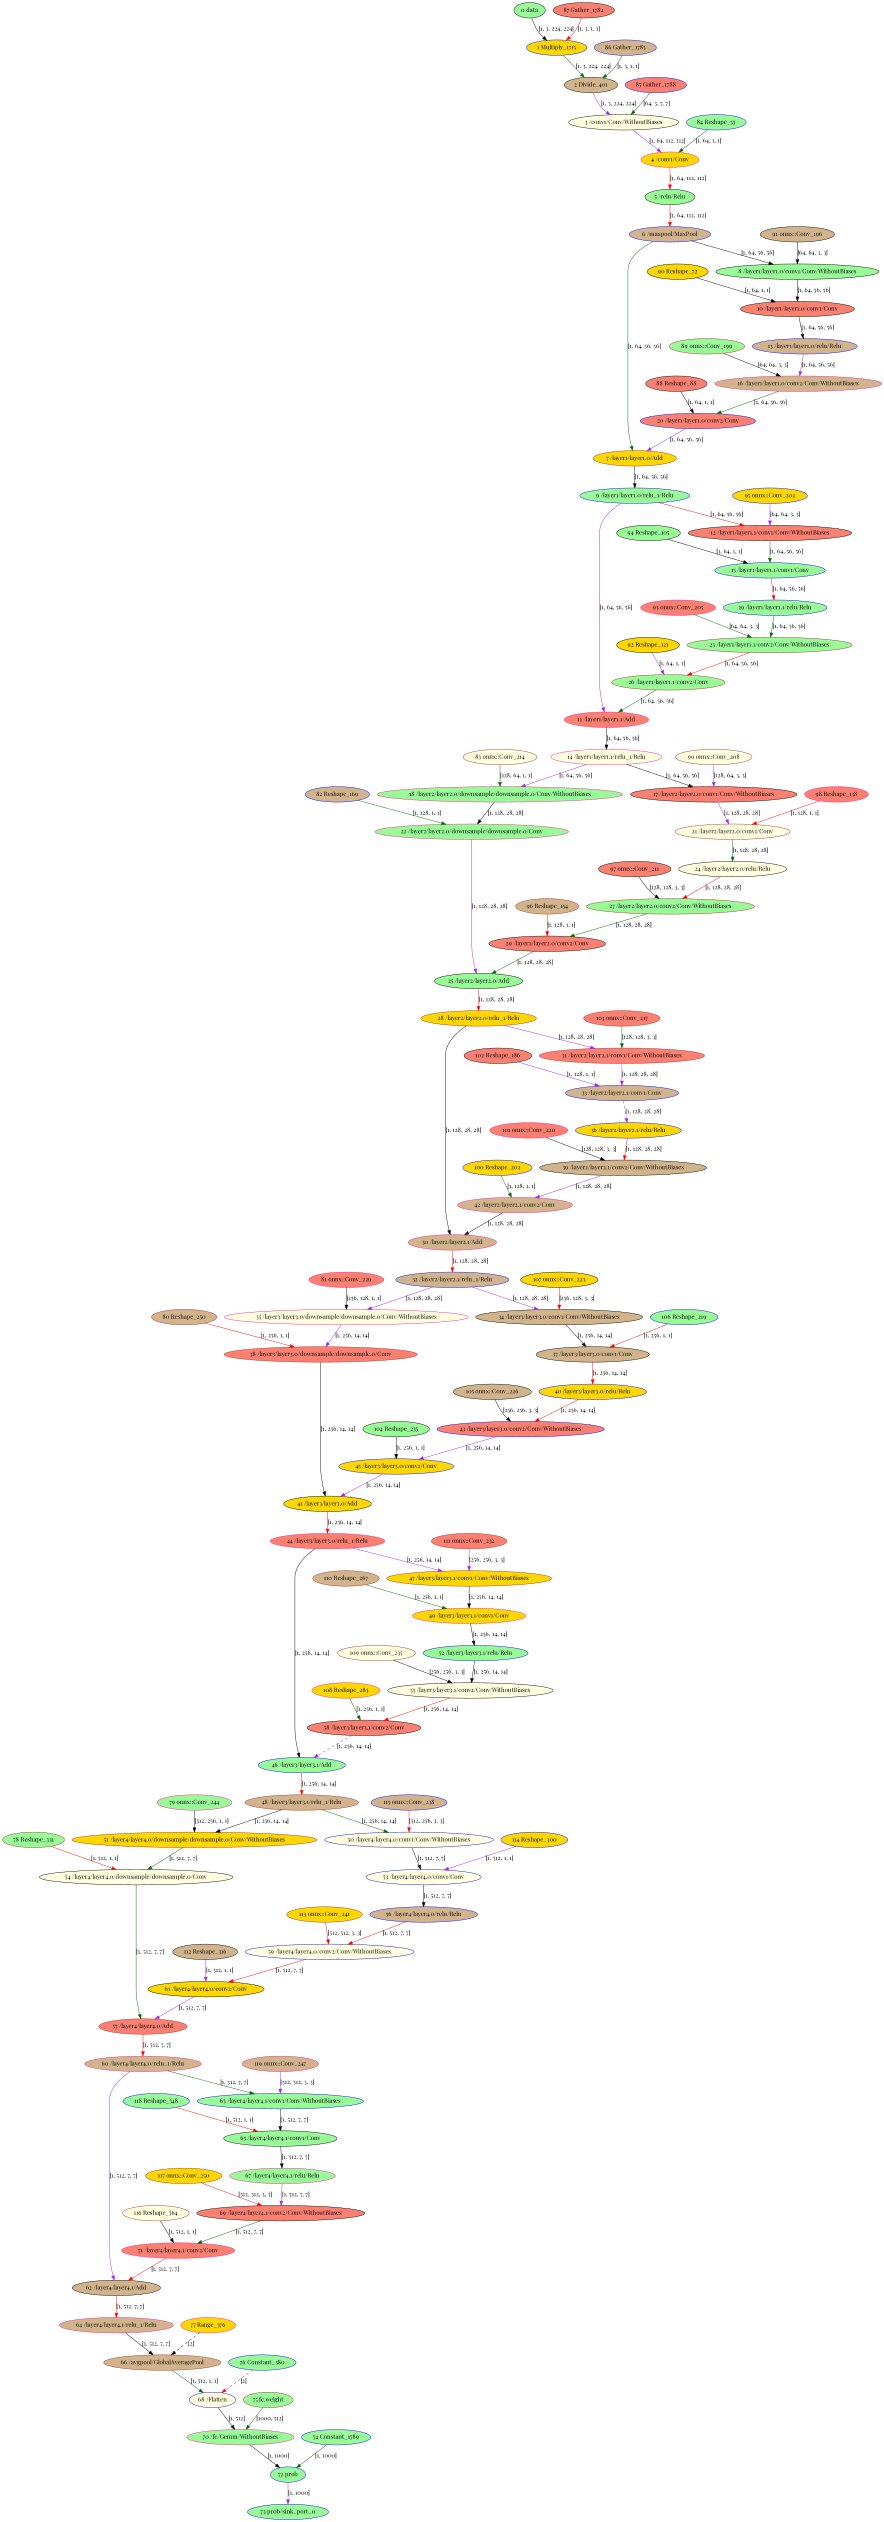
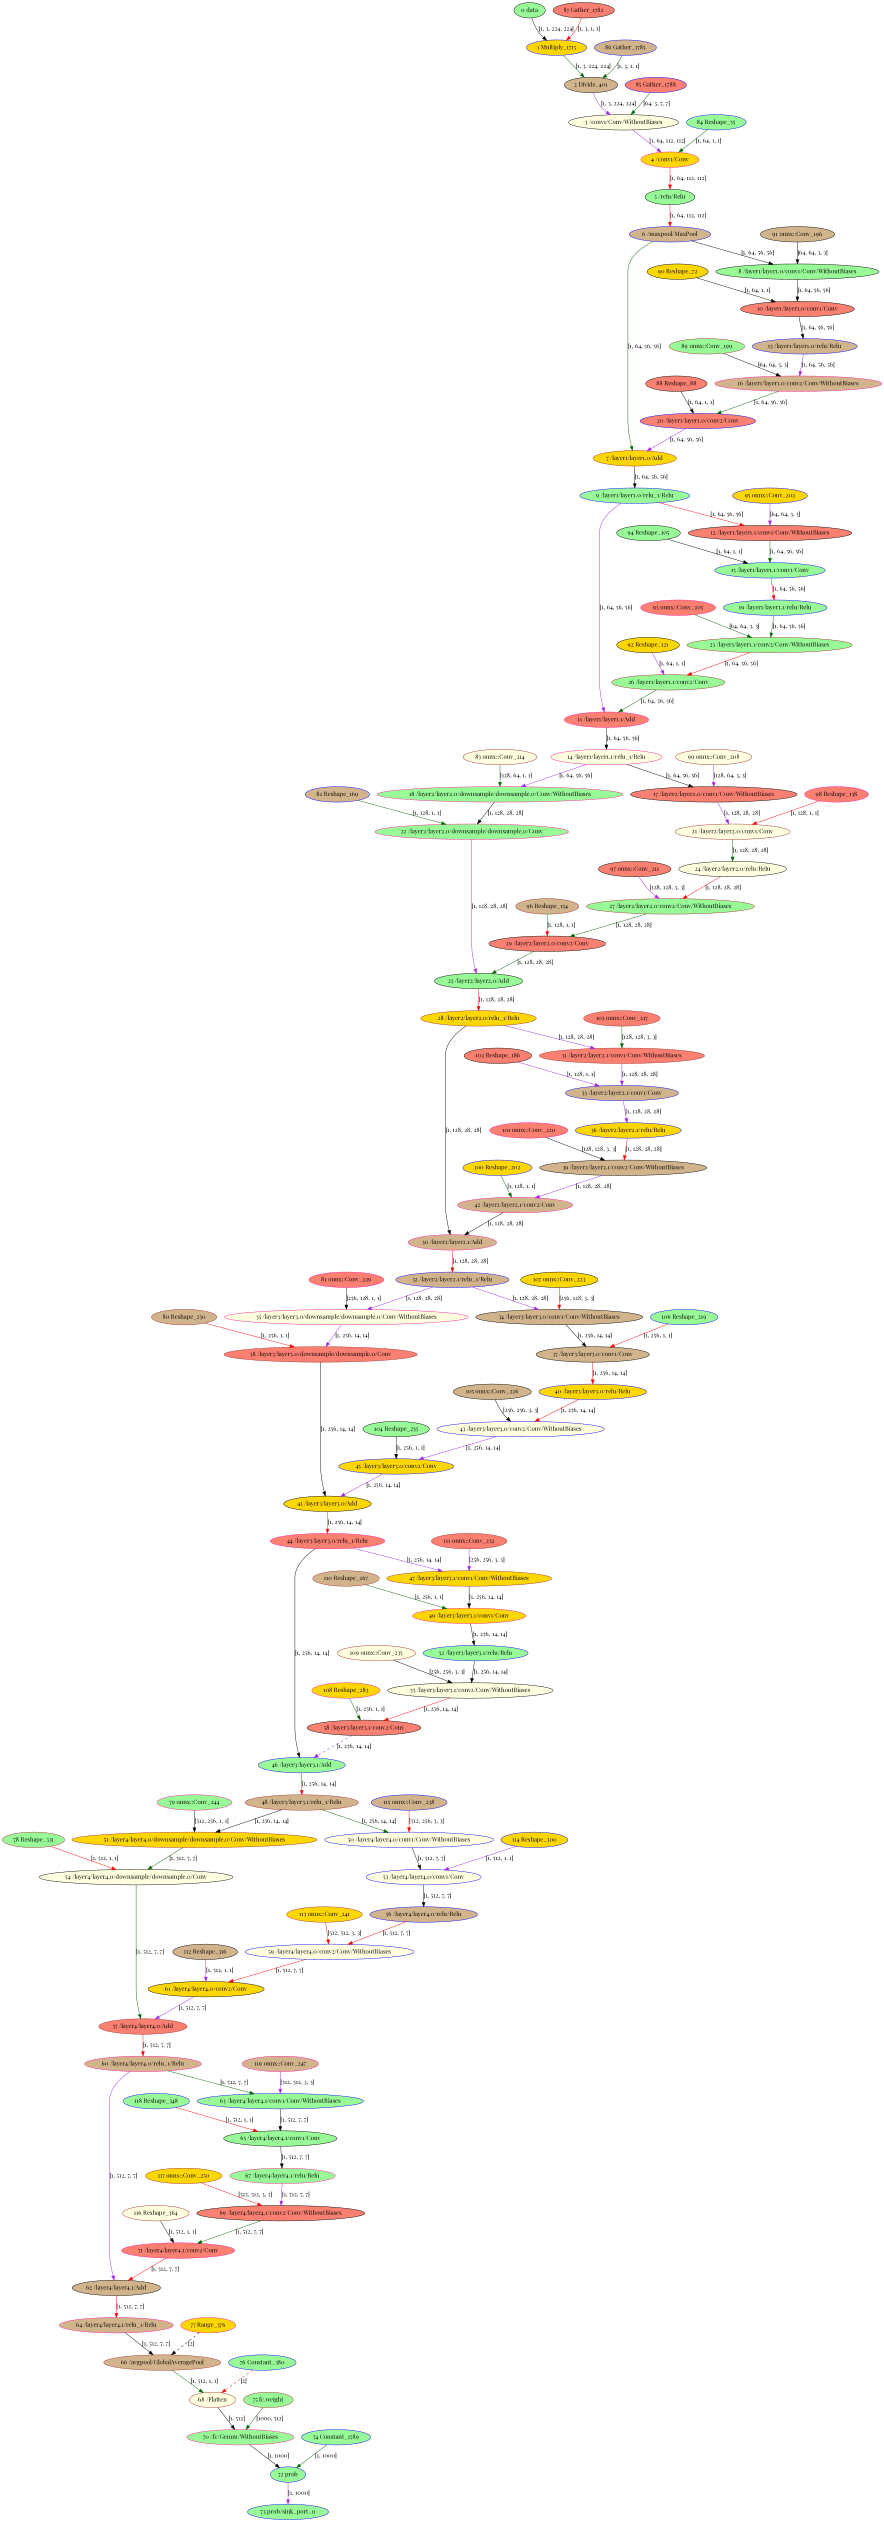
(646, 887) -> (646, 887)
(625, 1110) -> (625, 1110)
(521, 1429) -> (521, 1429)
(212, 2400) -> (212, 2400)
